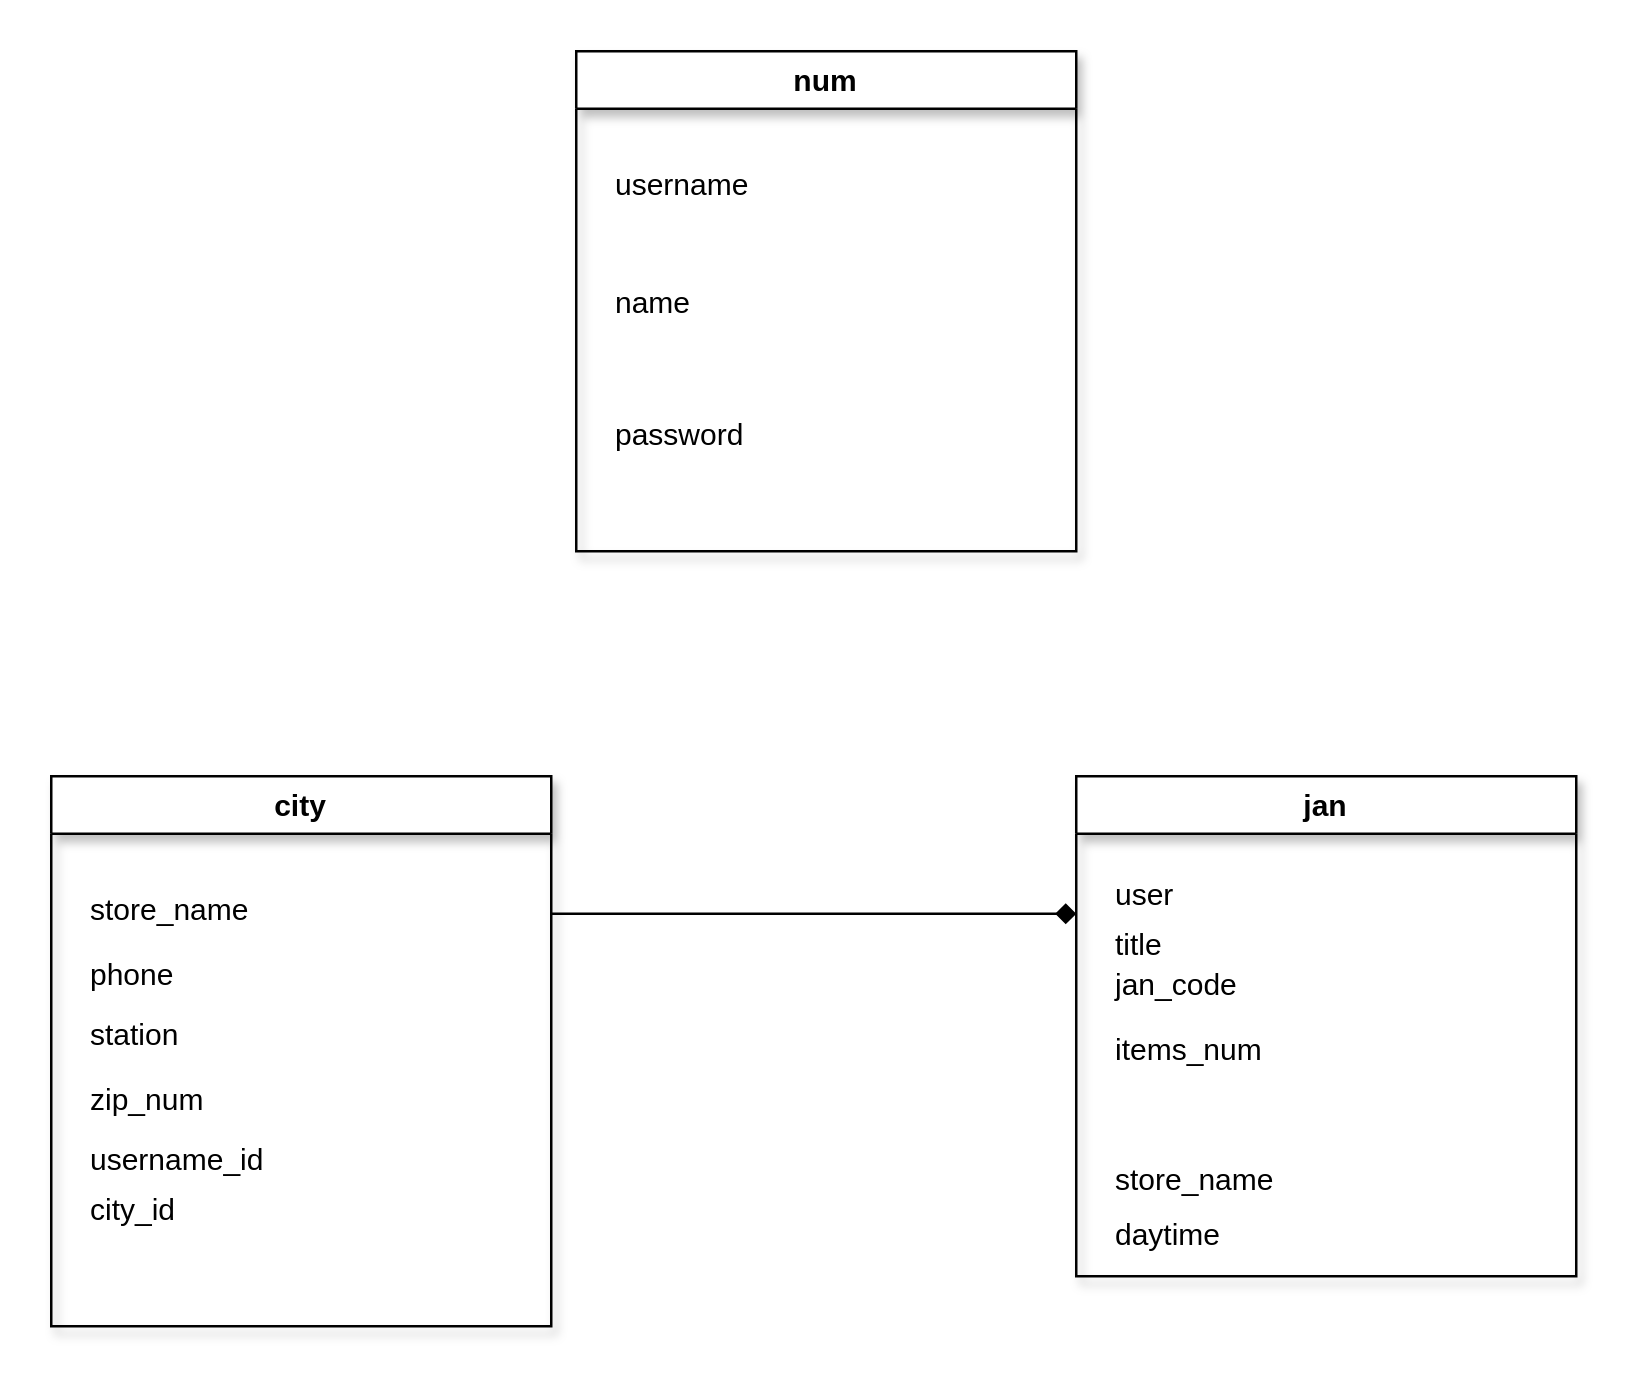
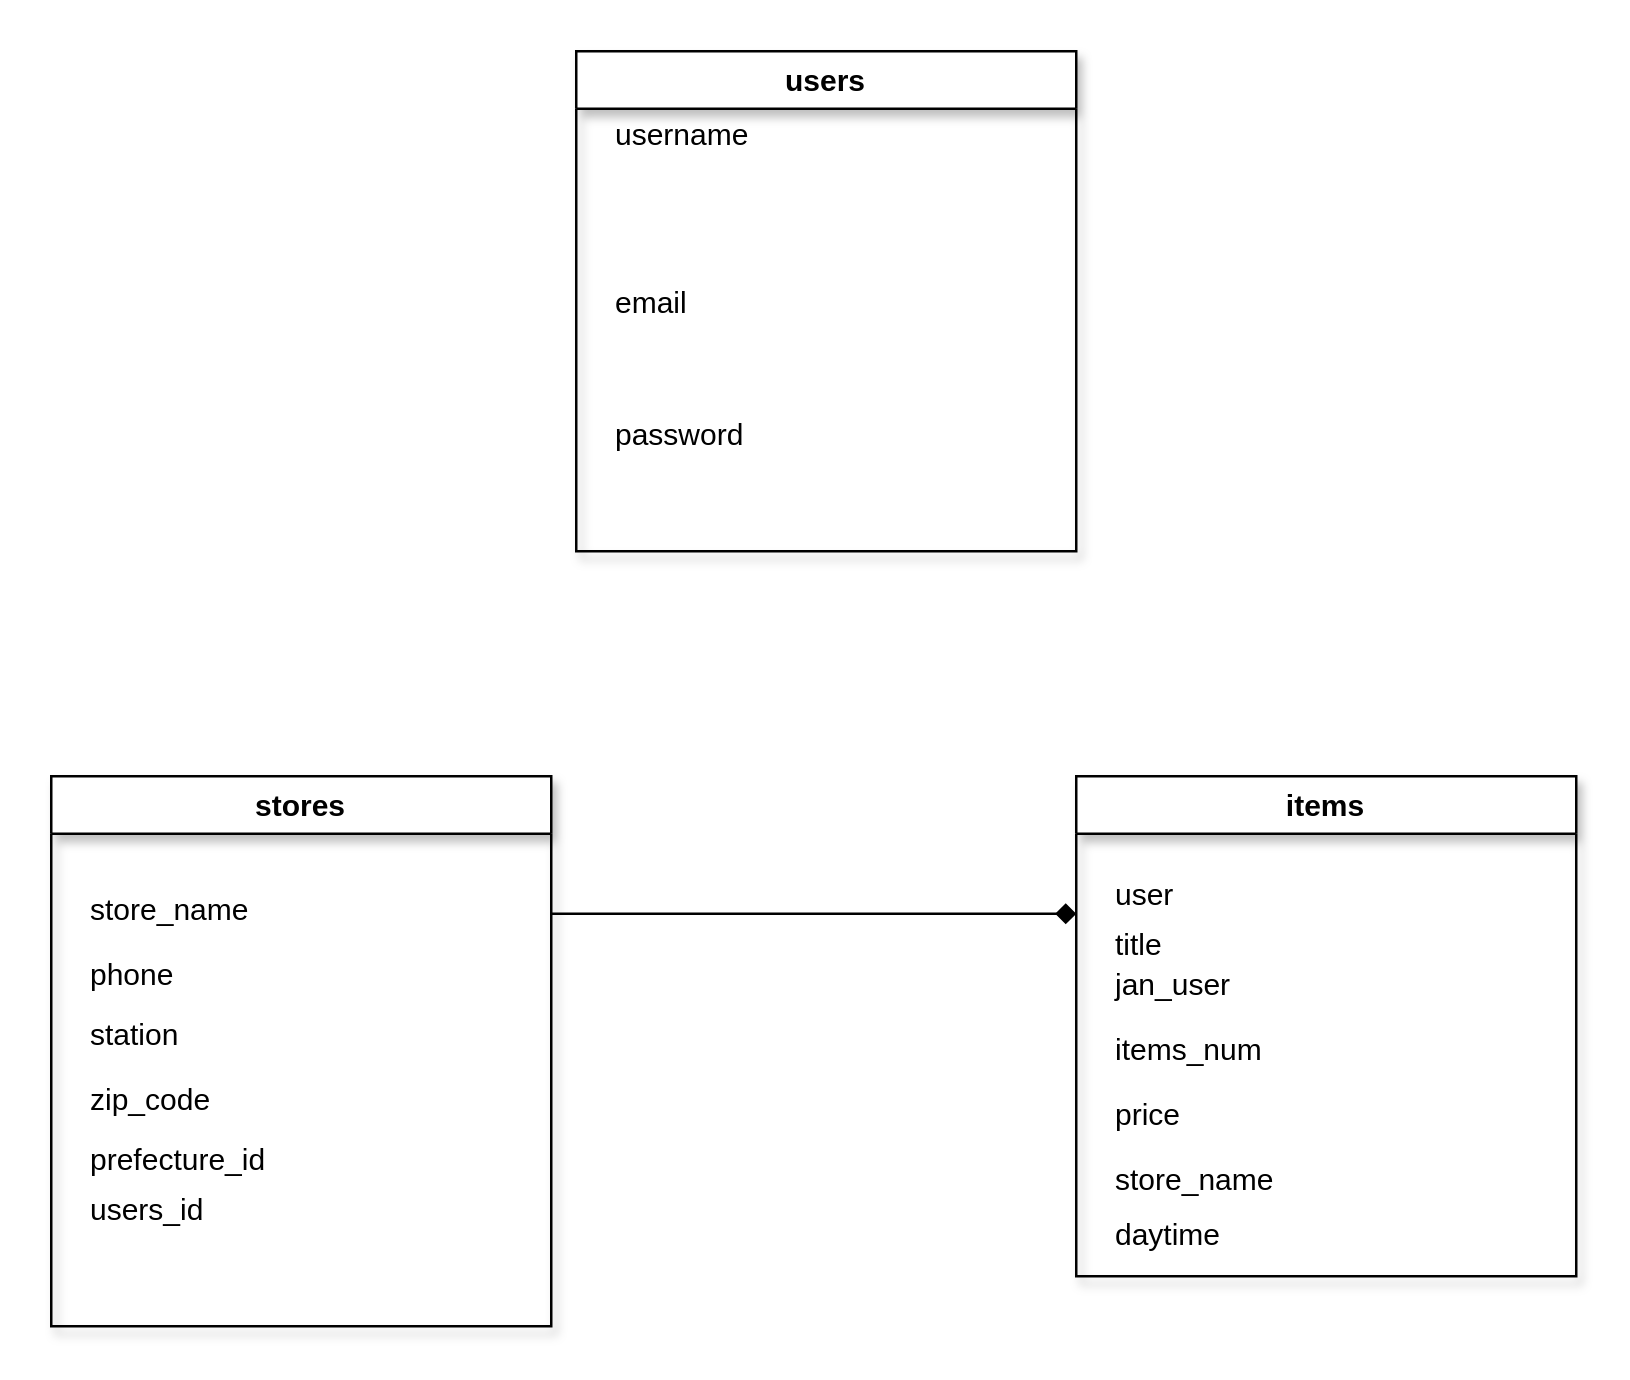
(825, 81) -> (825, 81)
(826, 184) -> (826, 134)
(649, 303) -> (649, 303)
(300, 806) -> (300, 806)
(1325, 806) -> (1325, 806)
(1182, 985) -> (1182, 985)
(145, 1100) -> (153, 1100)
none -> (1326, 1114)
(179, 1160) -> (195, 1160)
(141, 1210) -> (153, 1210)
